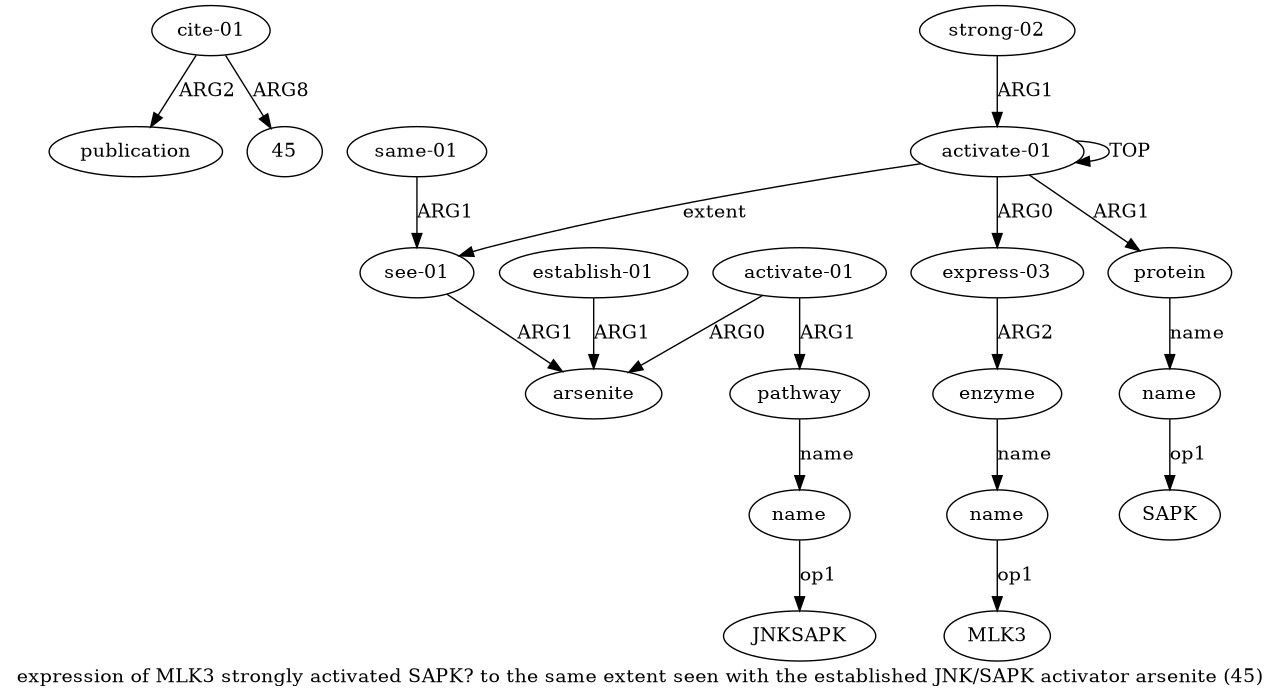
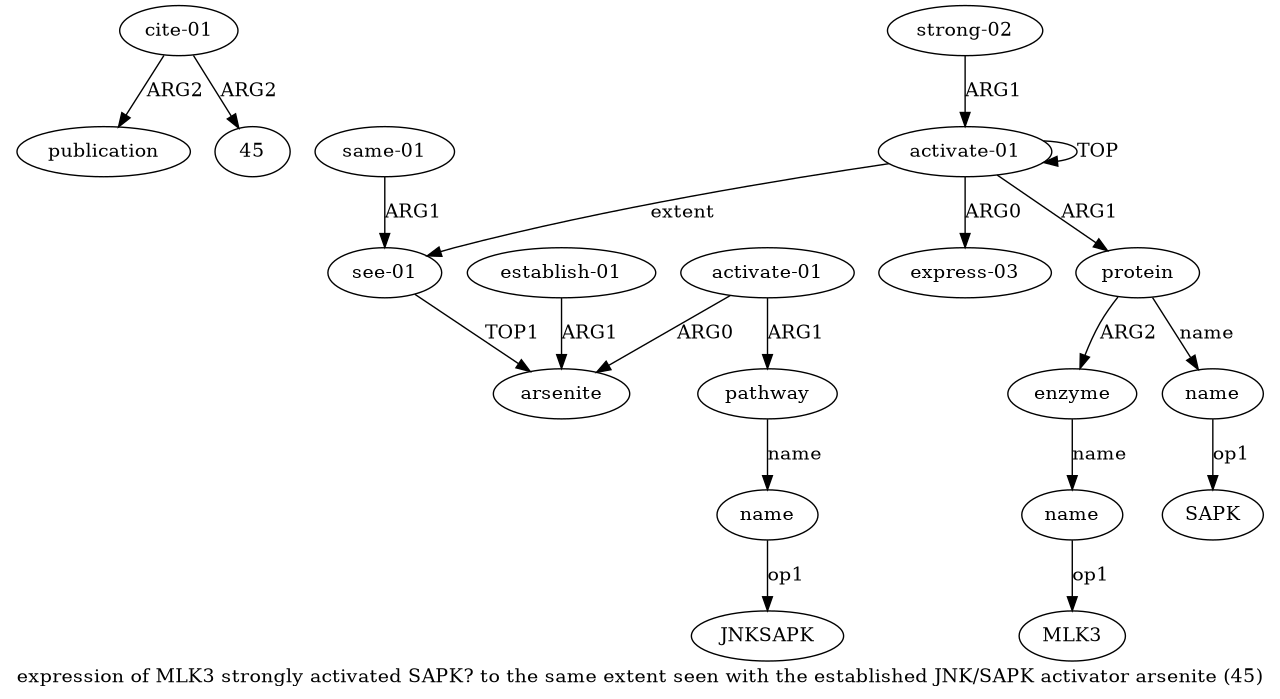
(281, 91) -> (249, 91)
(997, 326) -> (1099, 325)
(546, 333) -> (513, 333)
